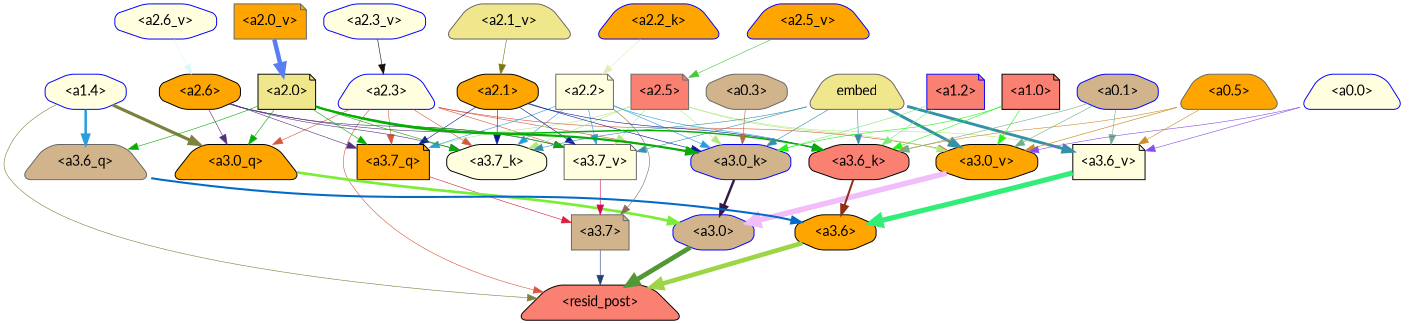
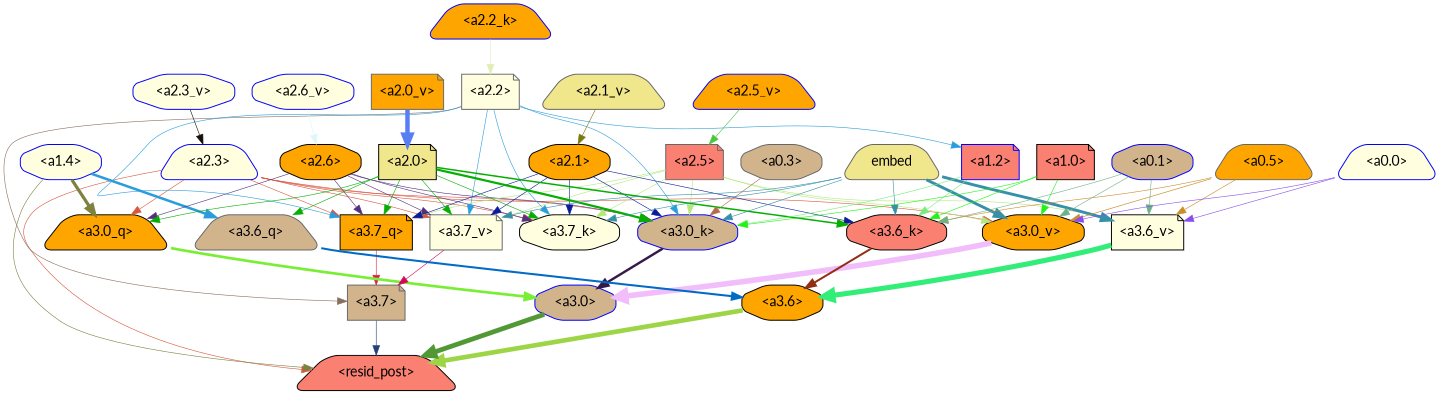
(667, 121) -> (735, 127)
